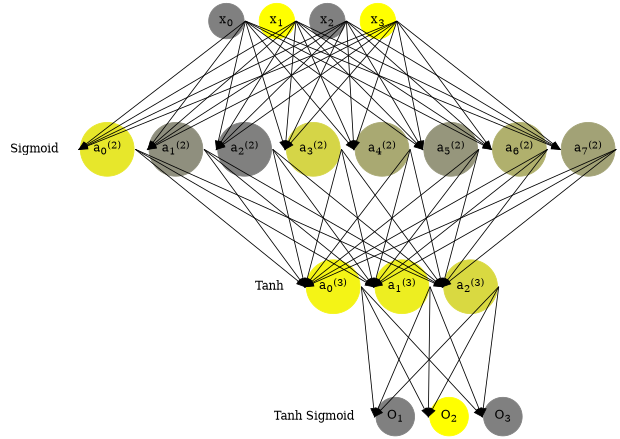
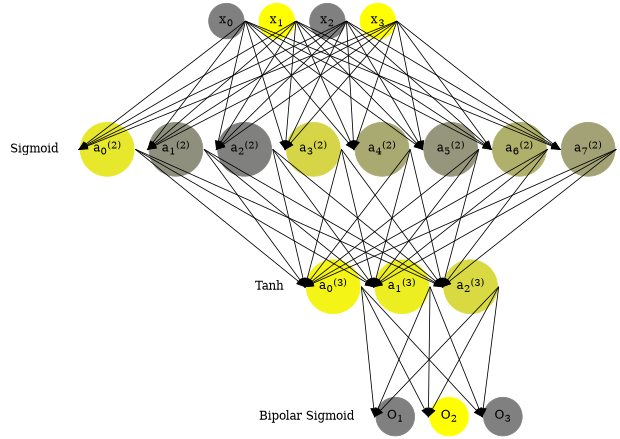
(314, 417) -> (307, 417)
